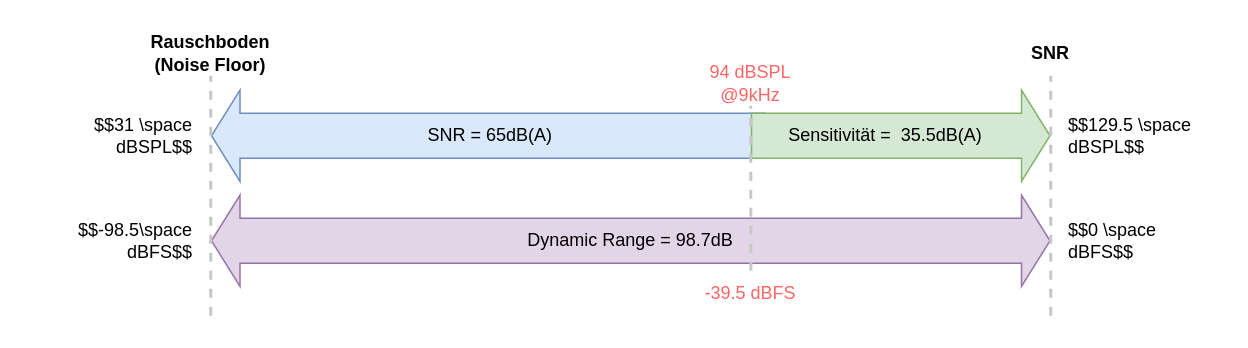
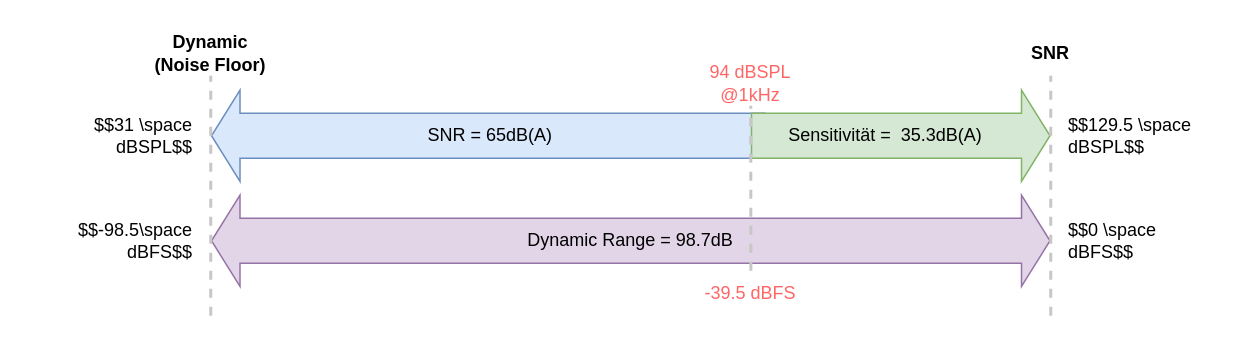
(211, 53) -> (211, 53)
(751, 83) -> (751, 83)
(886, 136) -> (886, 136)
